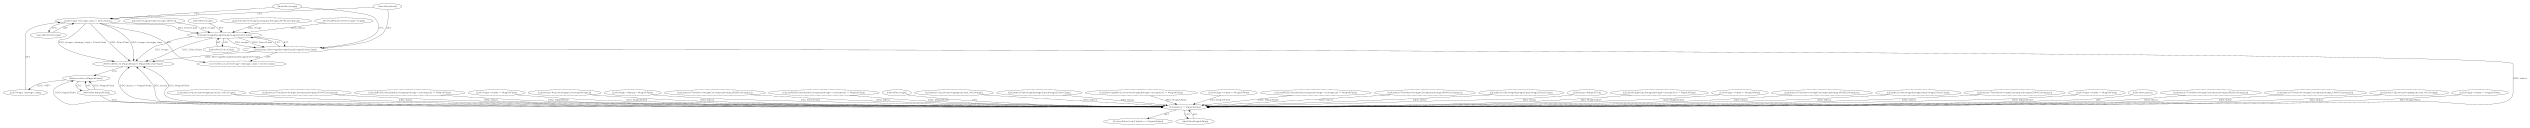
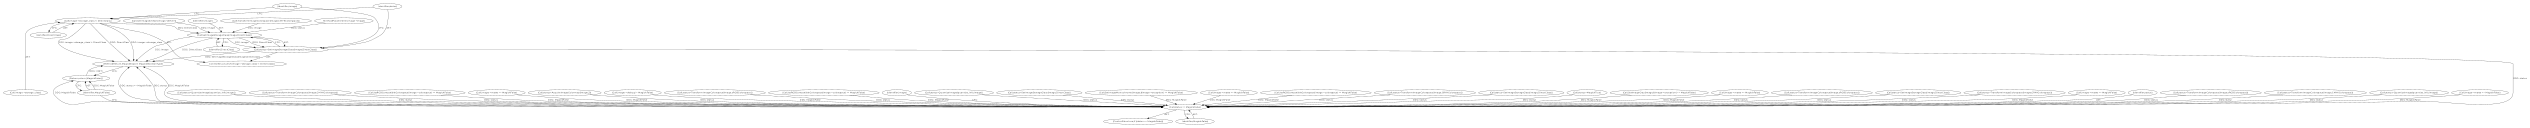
(47, 82) -> (92, 68)
(810, 100) -> (810, 100)
